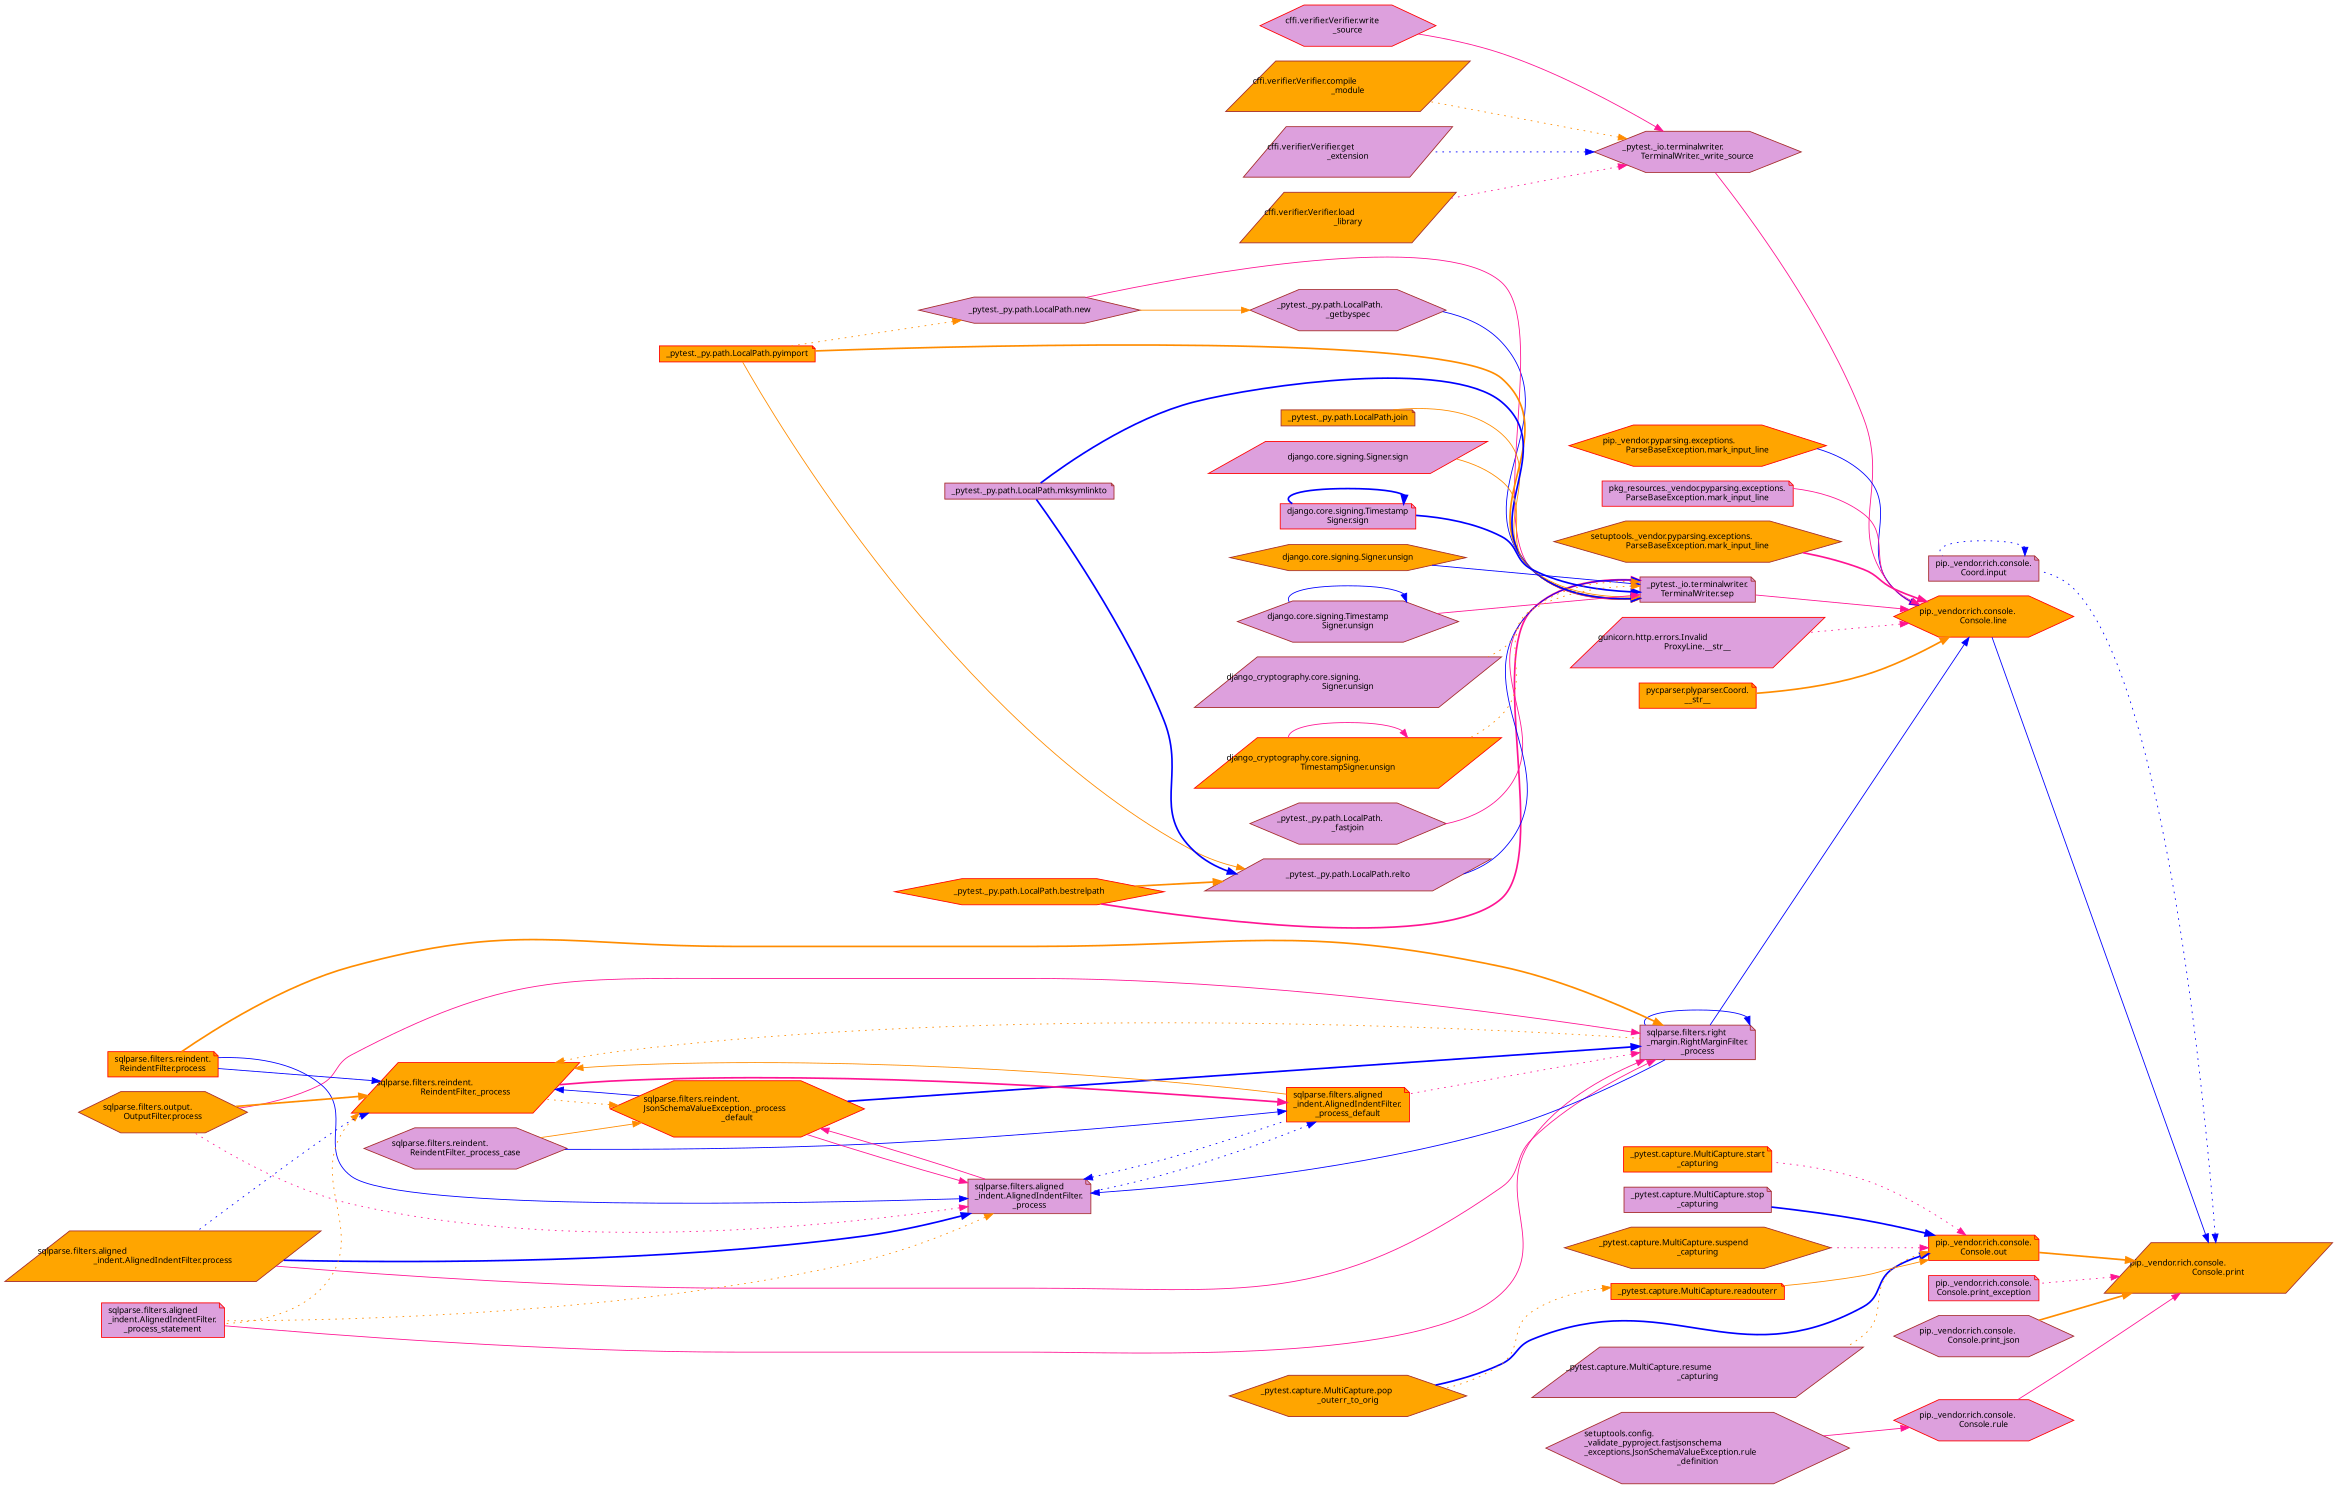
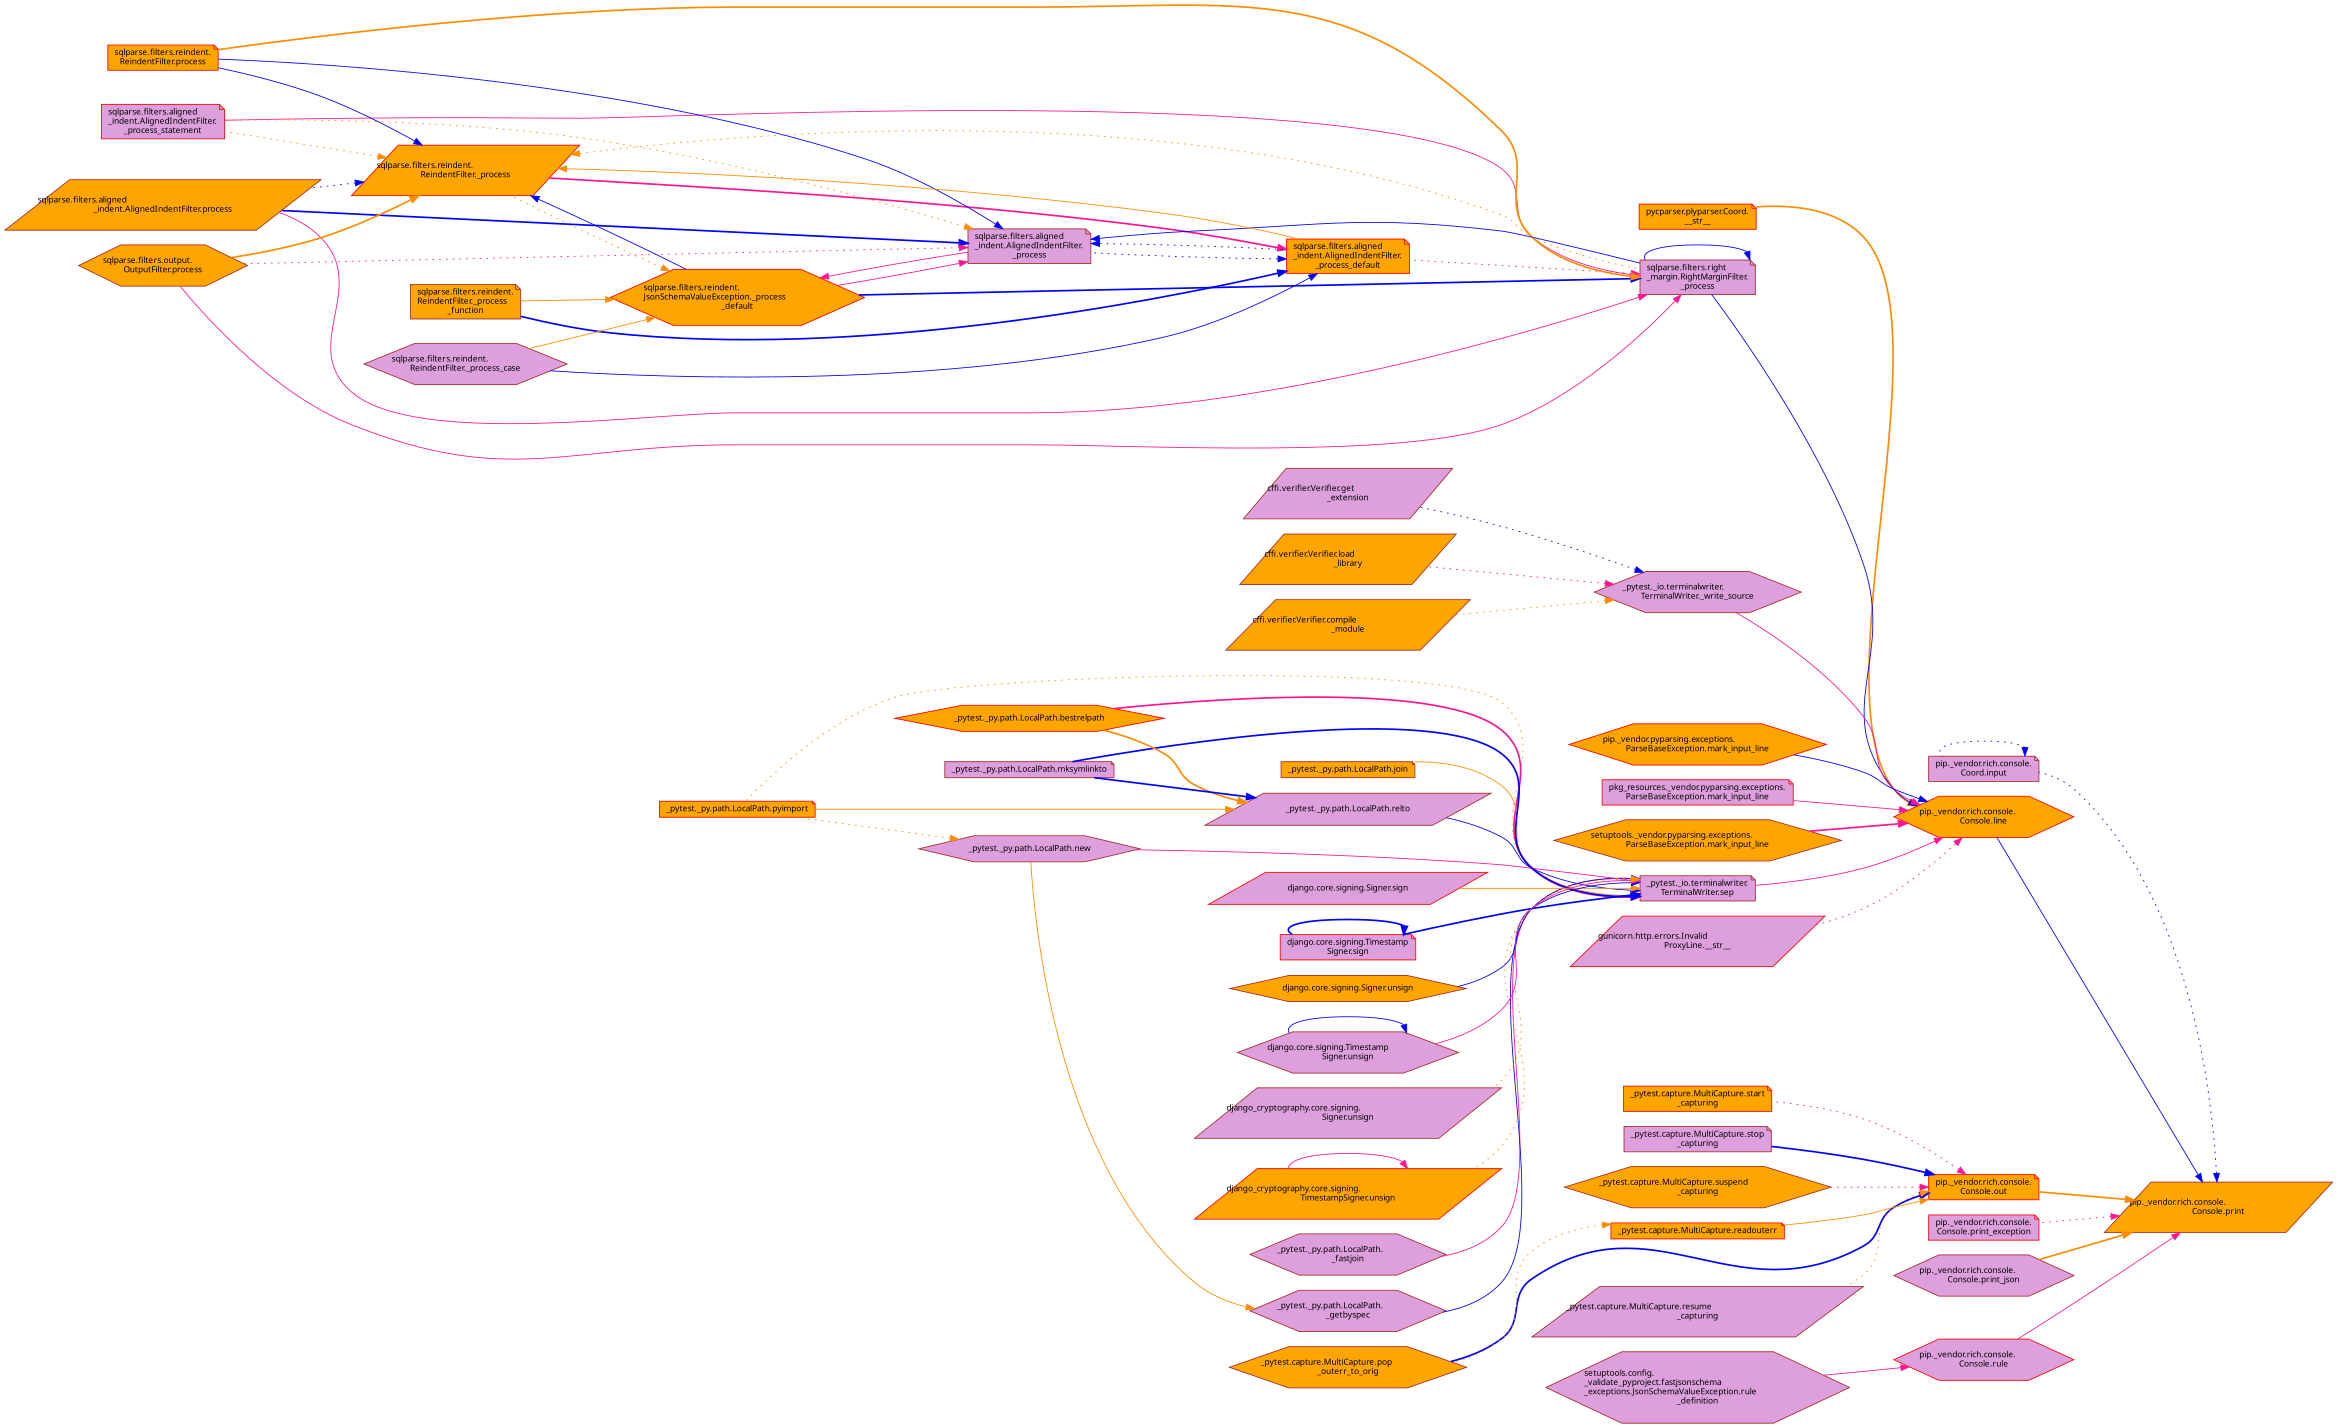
(1348, 26) -> none
none -> (466, 302)
(1316, 349) -> (1250, 676)
